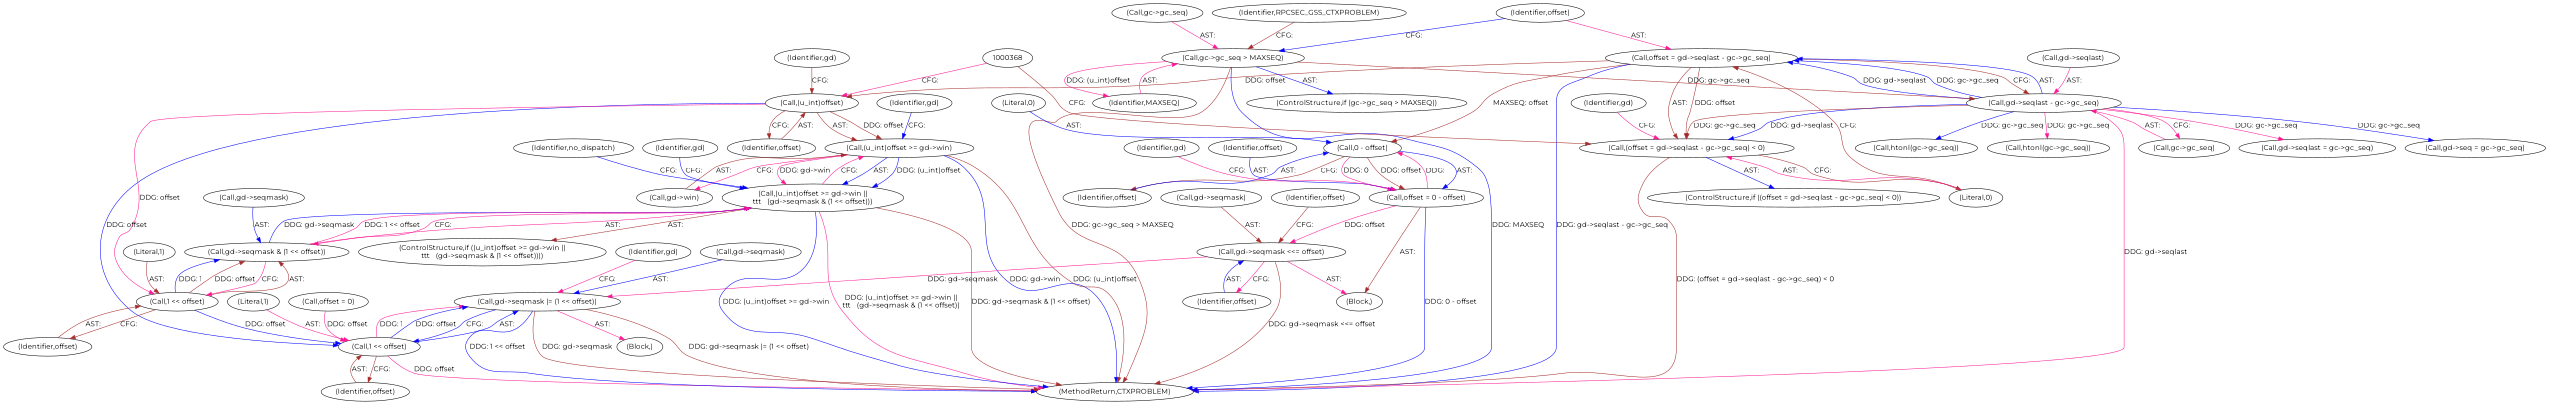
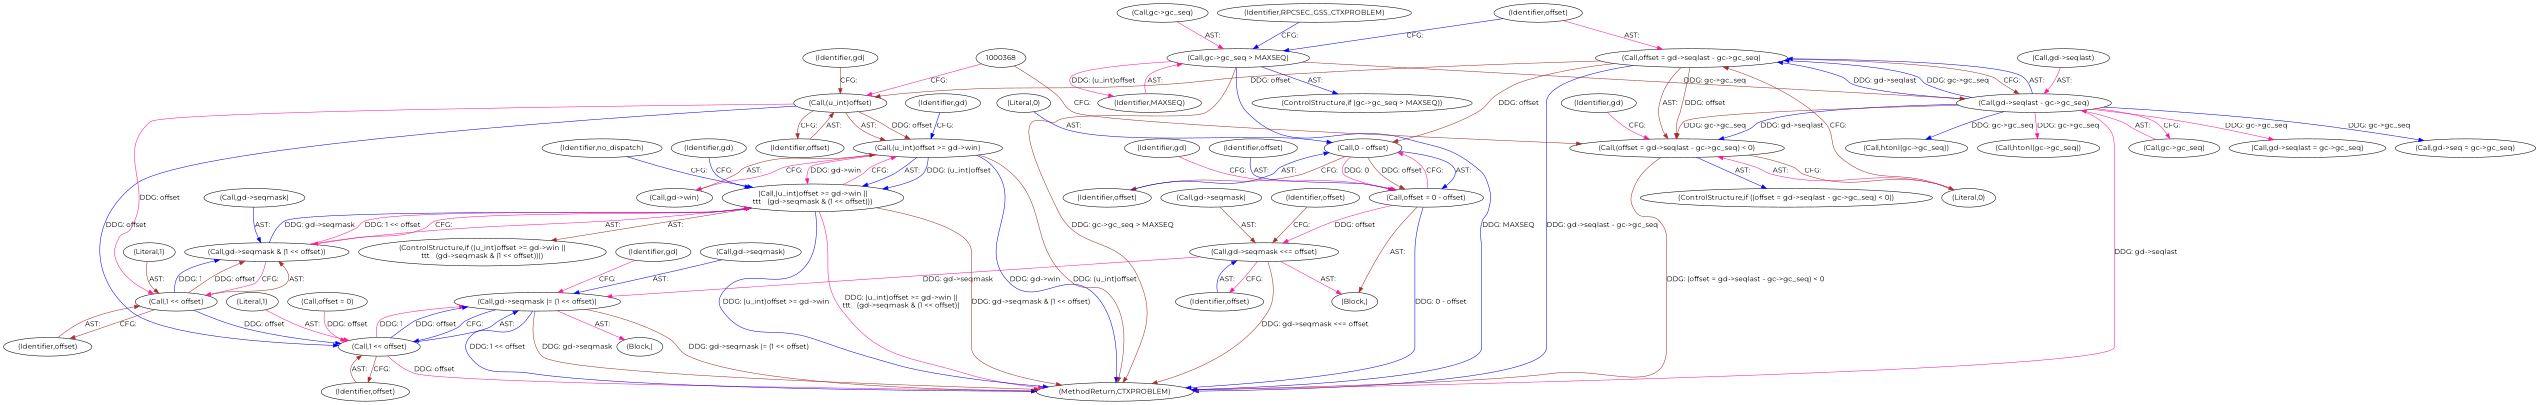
(1273, 34) -> (1279, 34)
(1521, 103) -> (1519, 103)
(1436, 171) -> (1436, 171)
